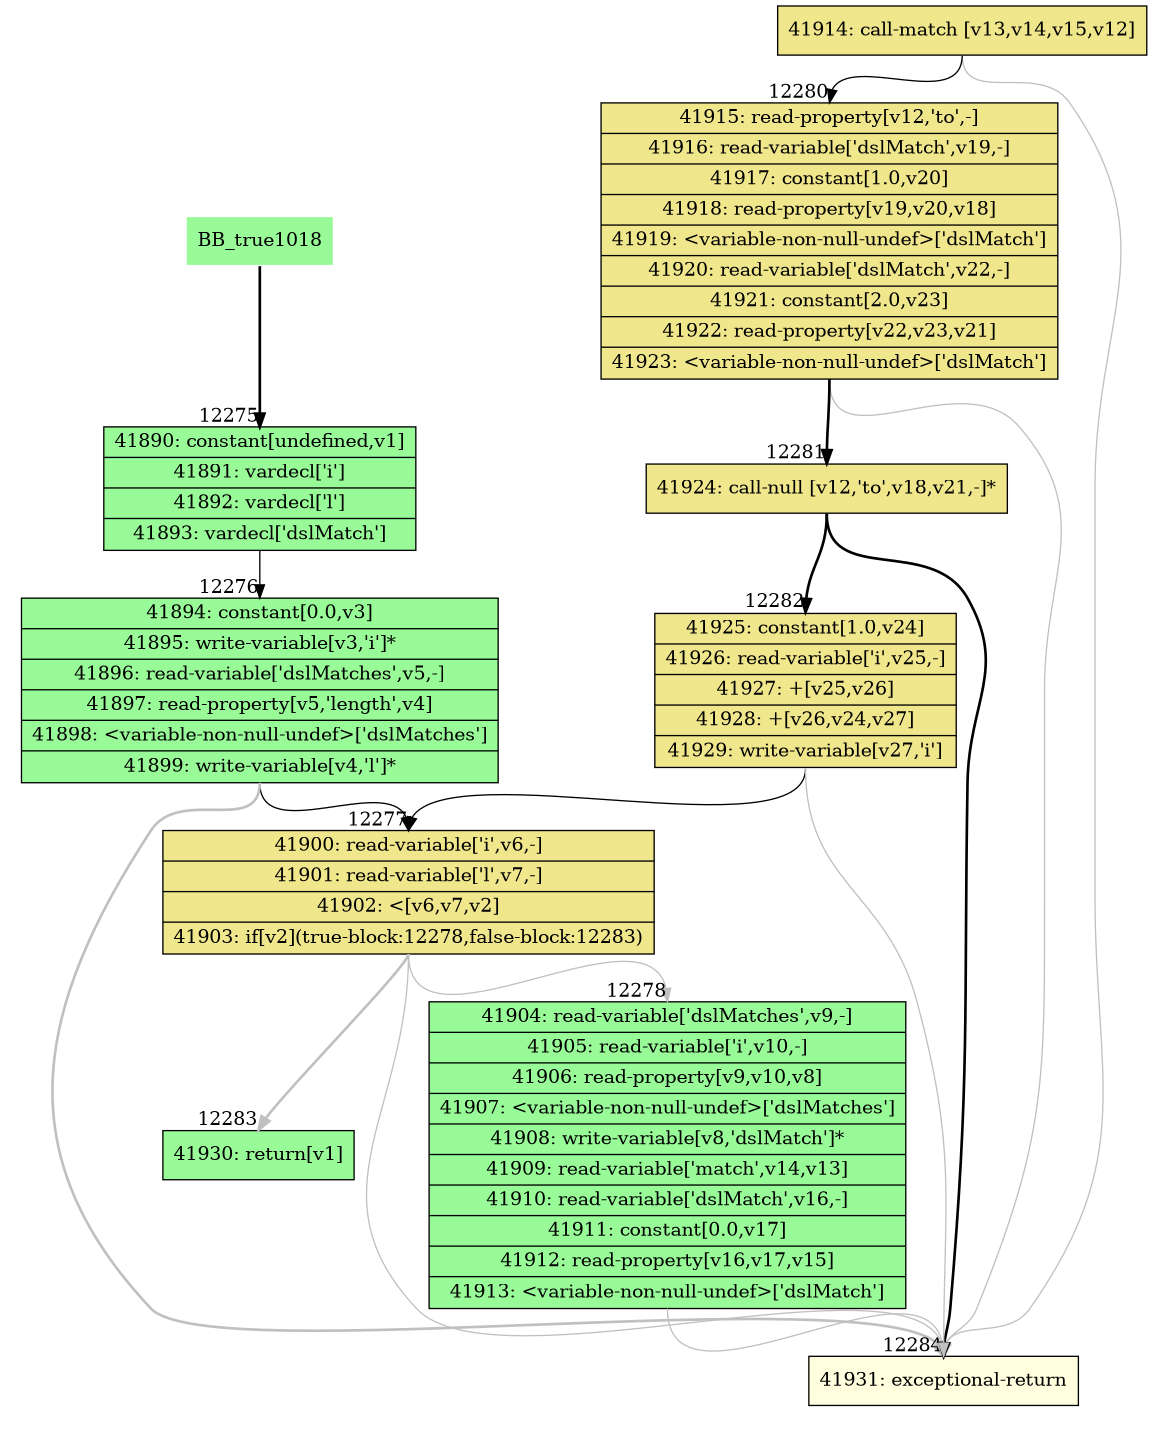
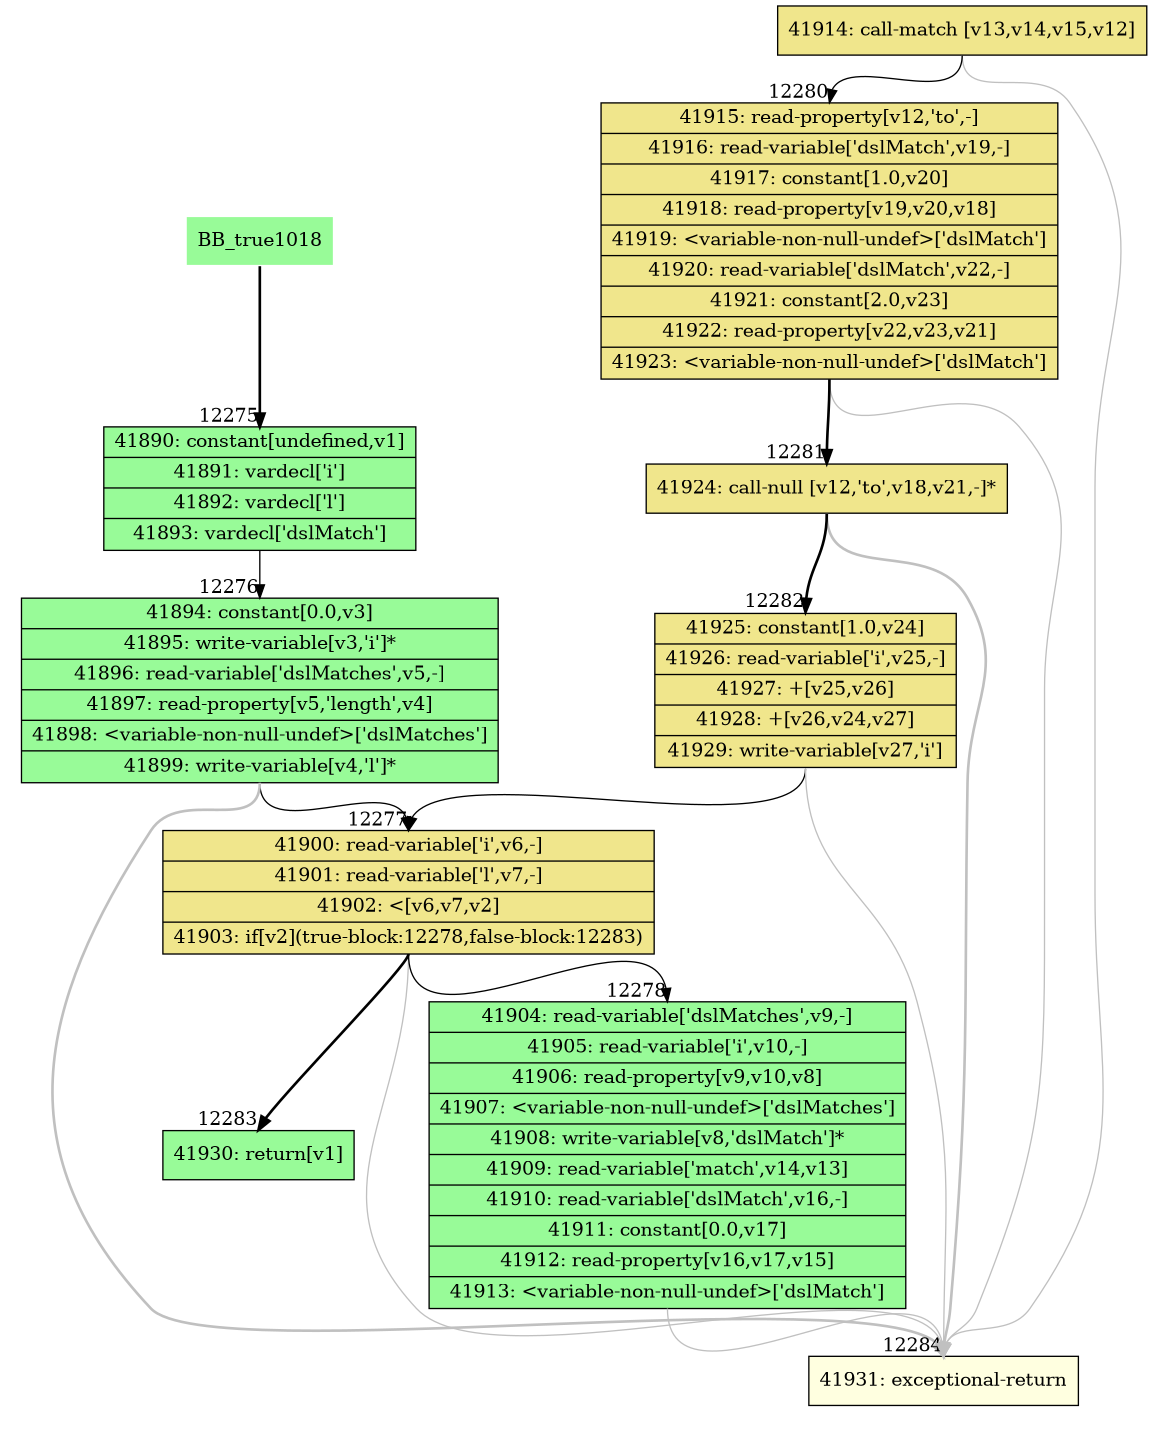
(966, 880) -> (966, 880)
(532, 980) -> (532, 980)
(338, 1037) -> (338, 1037)
